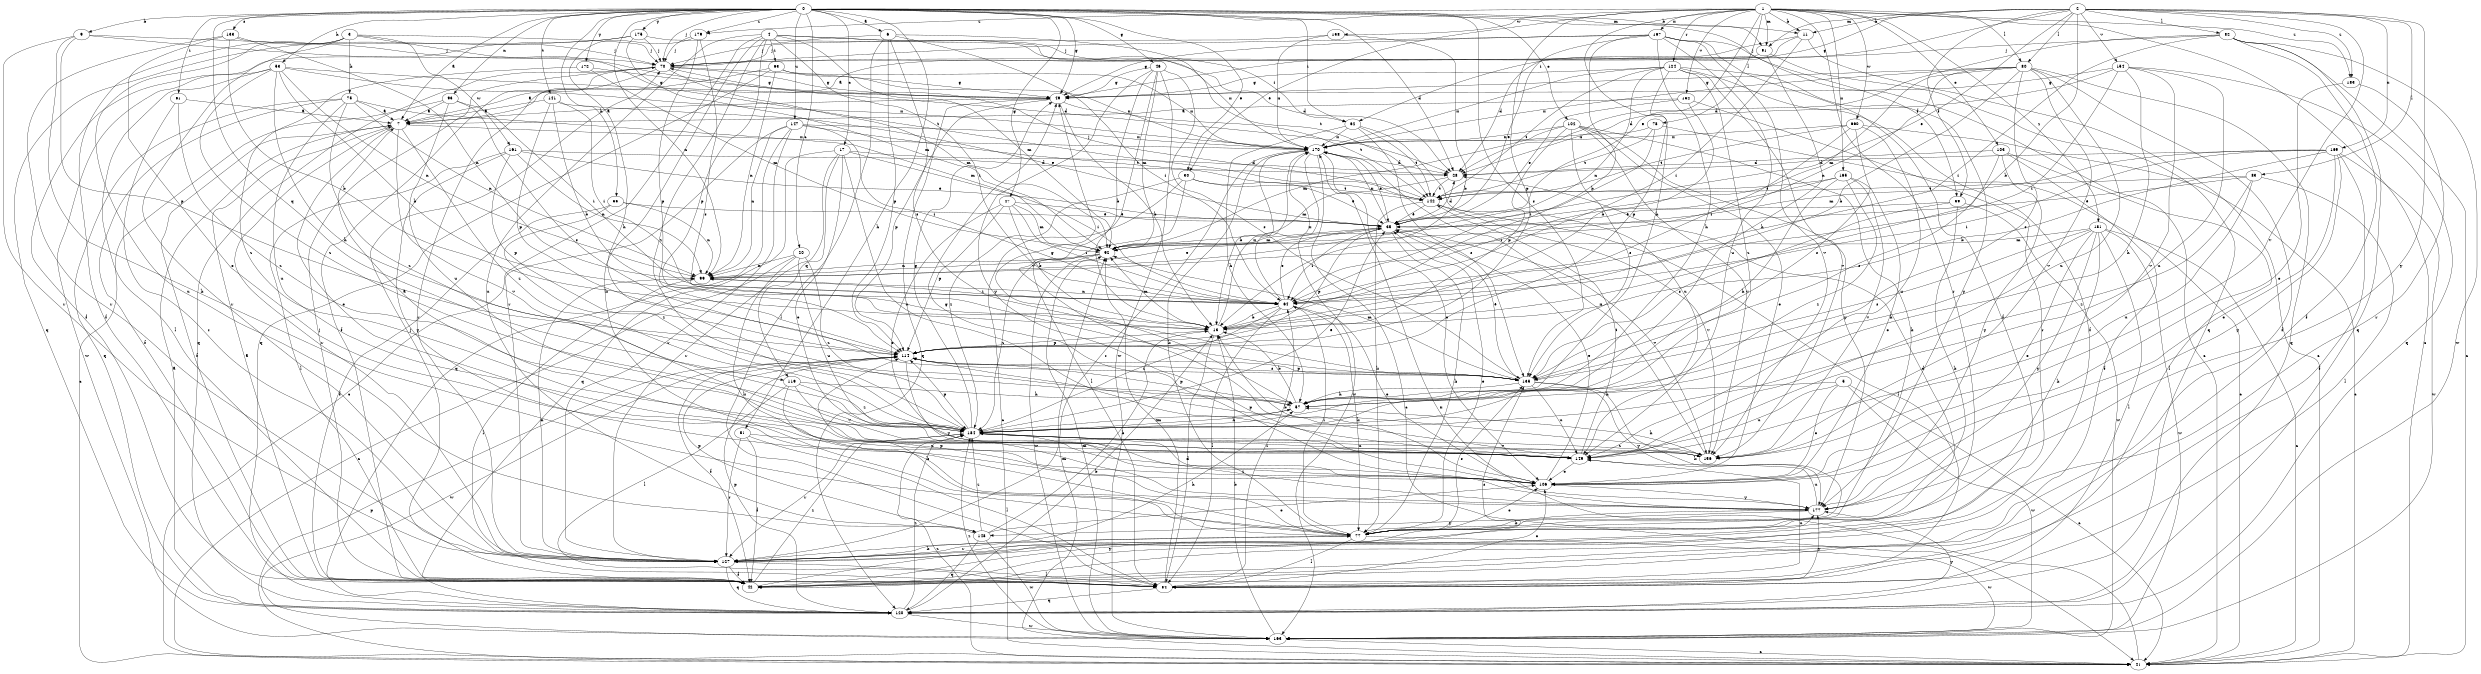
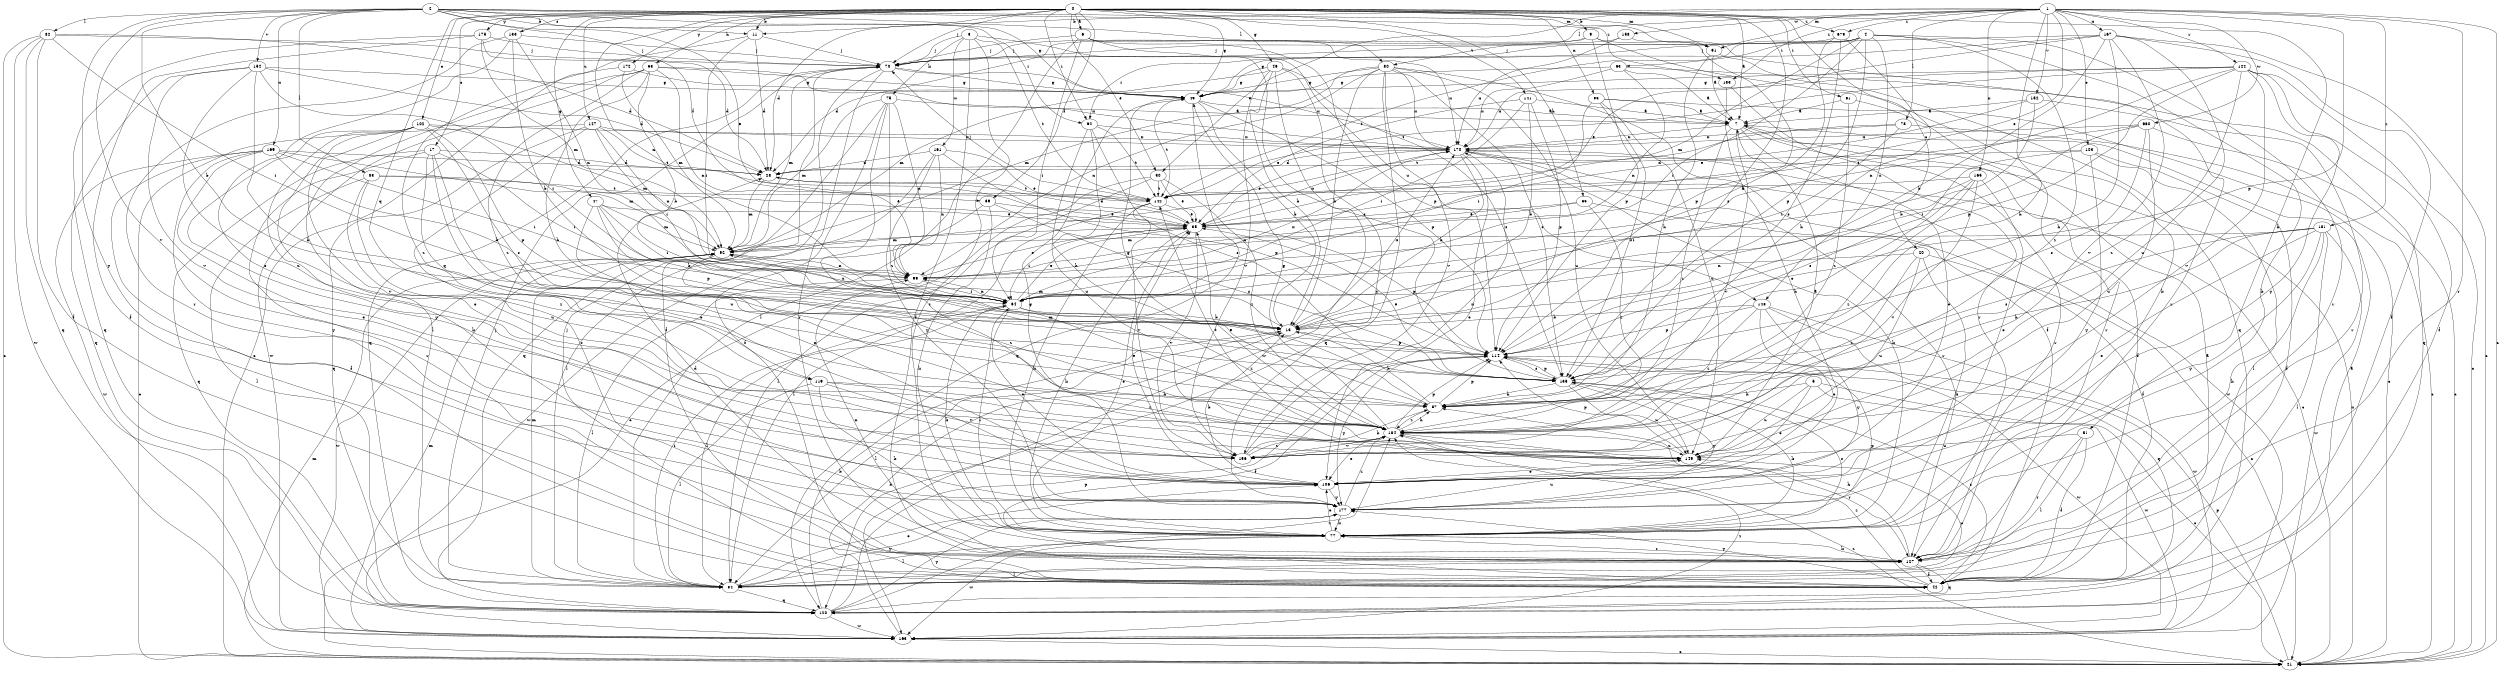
(698, 35) -> (1841, 35)
(1659, 386) -> (731, 319)
(2296, 446) -> (2472, 388)
(1401, 523) -> (1692, 486)
